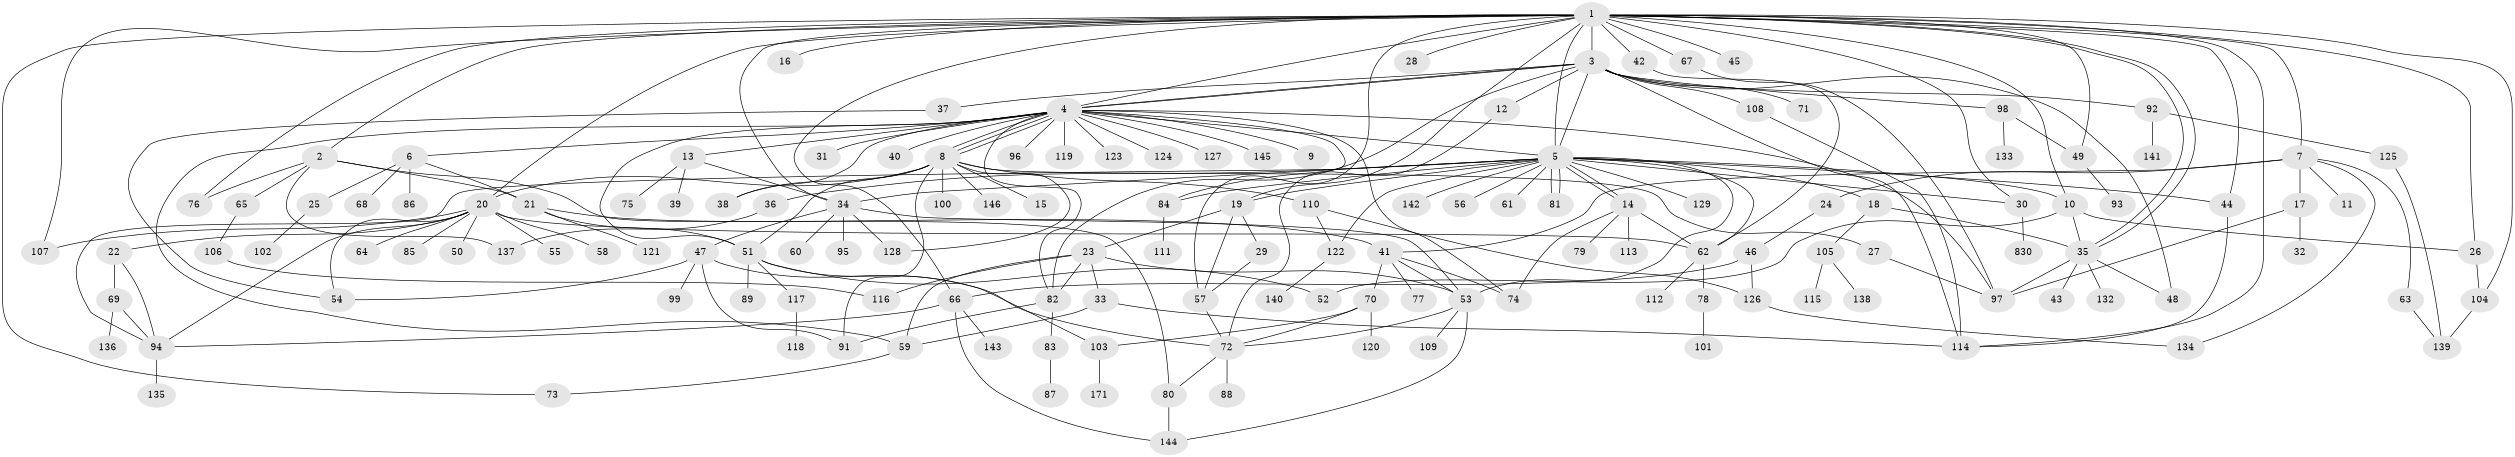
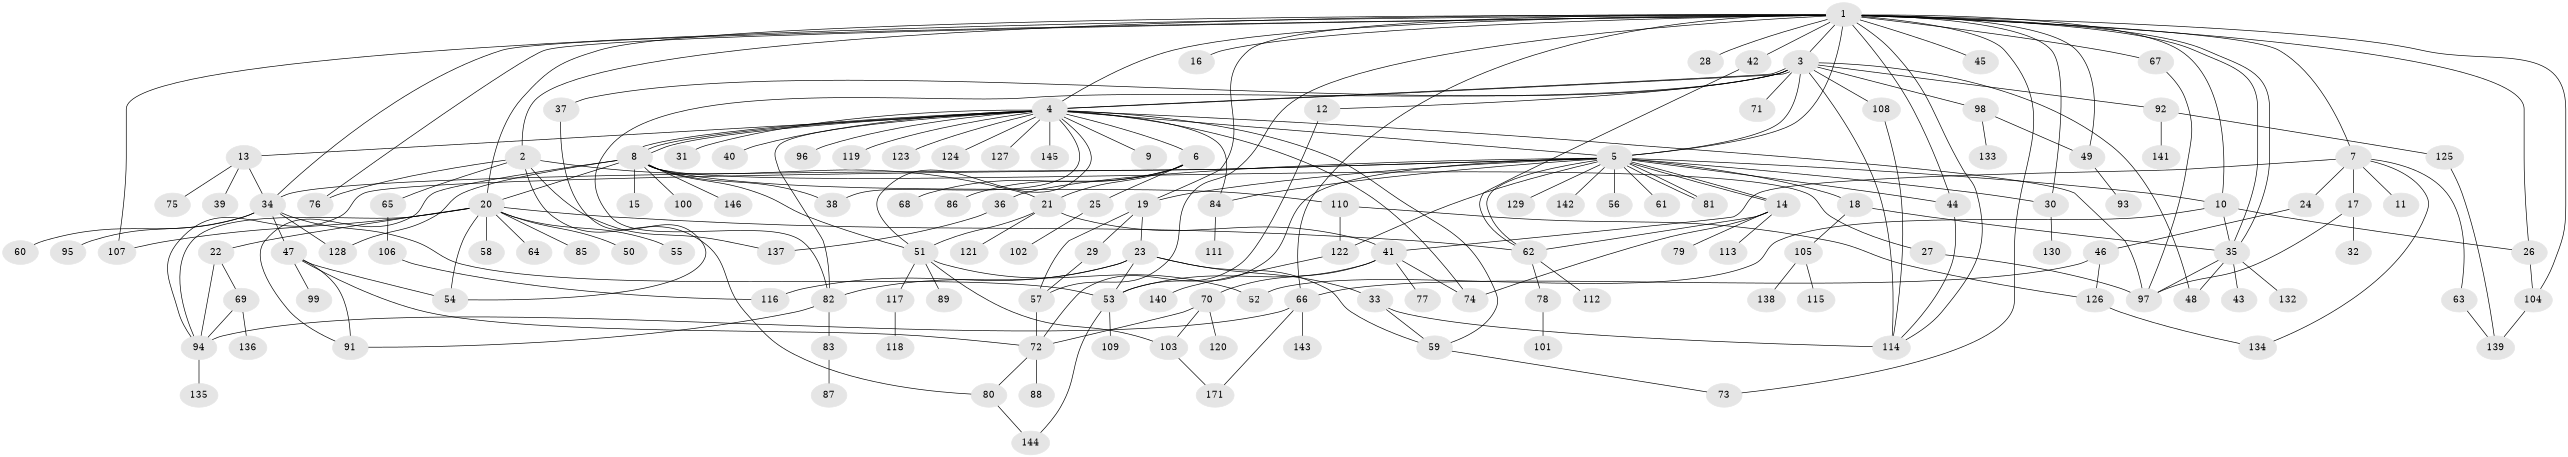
(2024, 253) -> (2052, 253)
(1350, 333) -> none
(1028, 408) -> (1259, 348)
